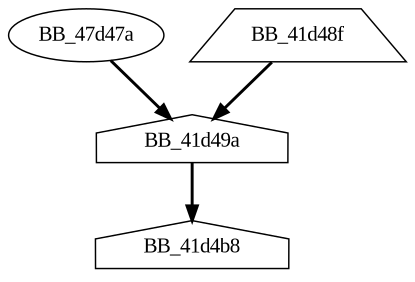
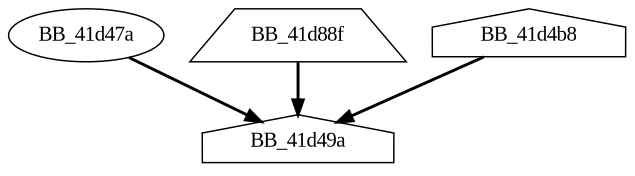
(86, 35) -> (86, 35)
(298, 35) -> (298, 35)
(192, 184) -> (418, 86)
